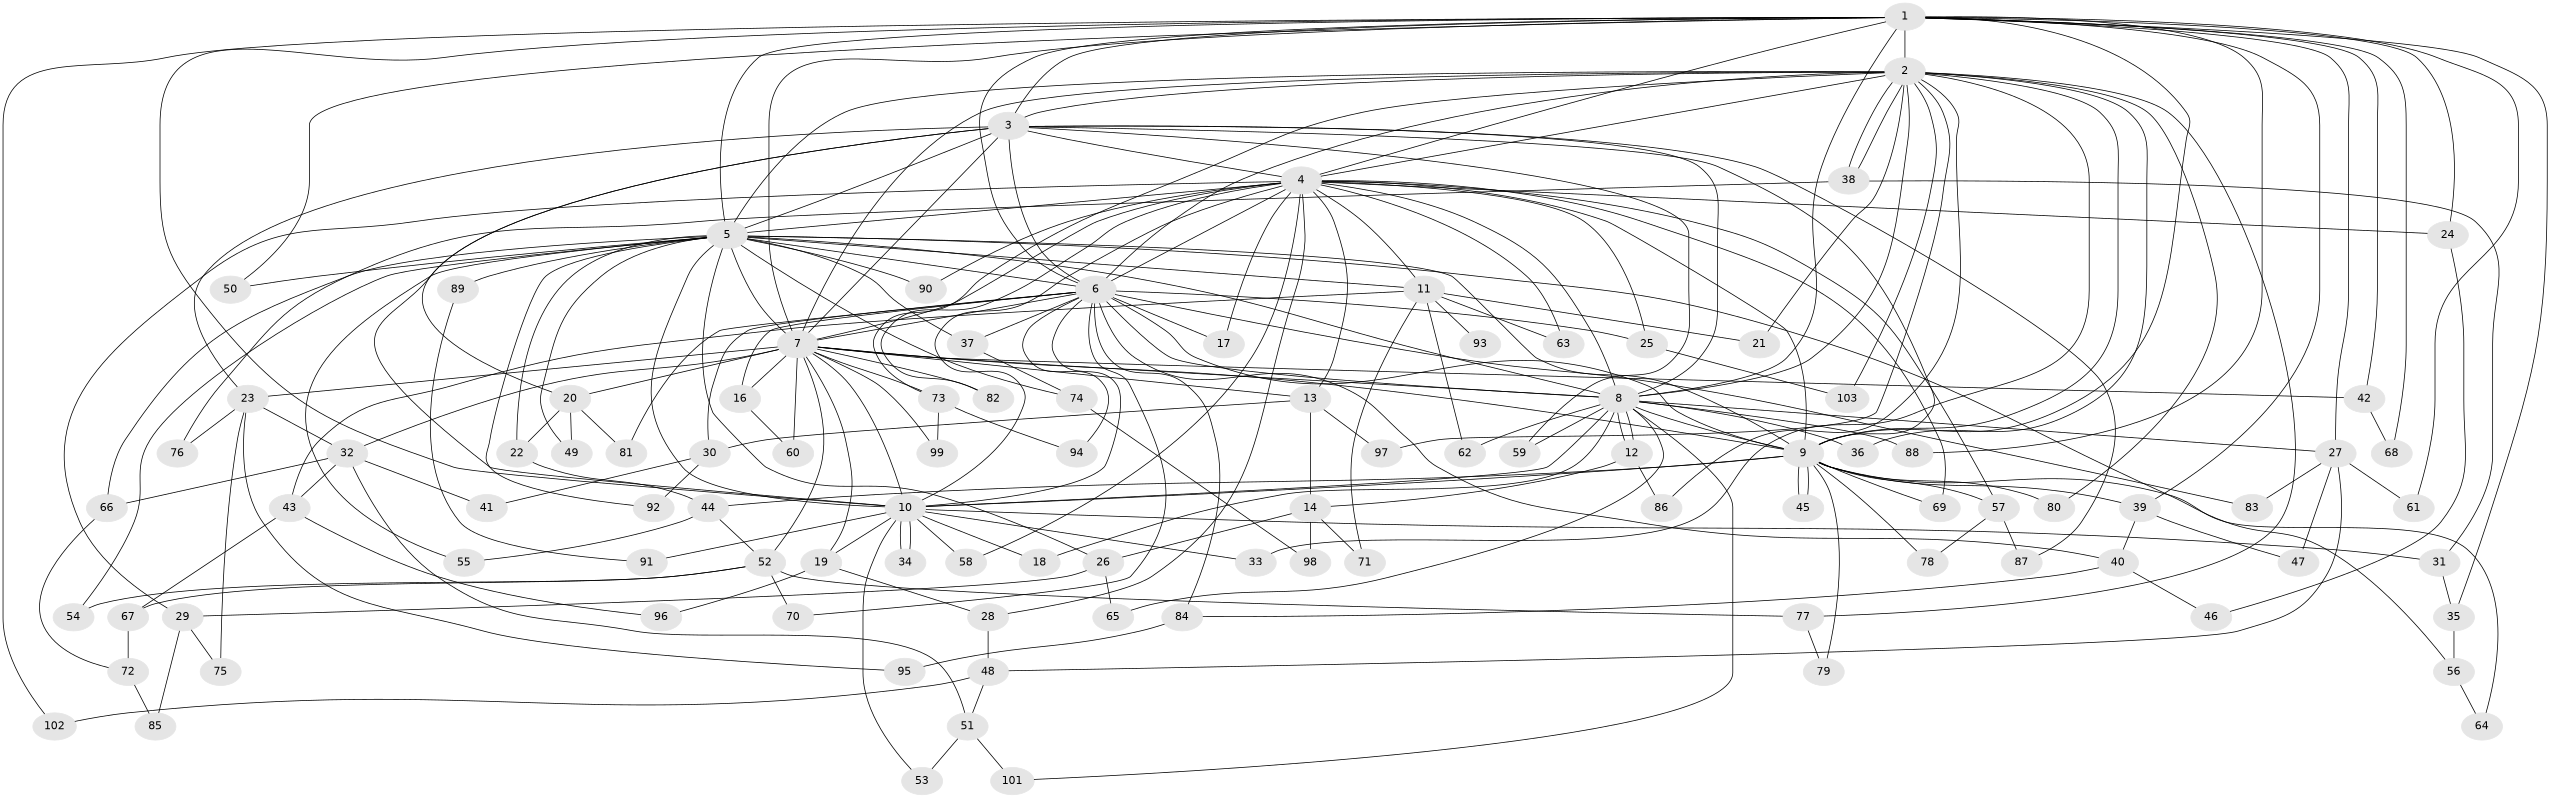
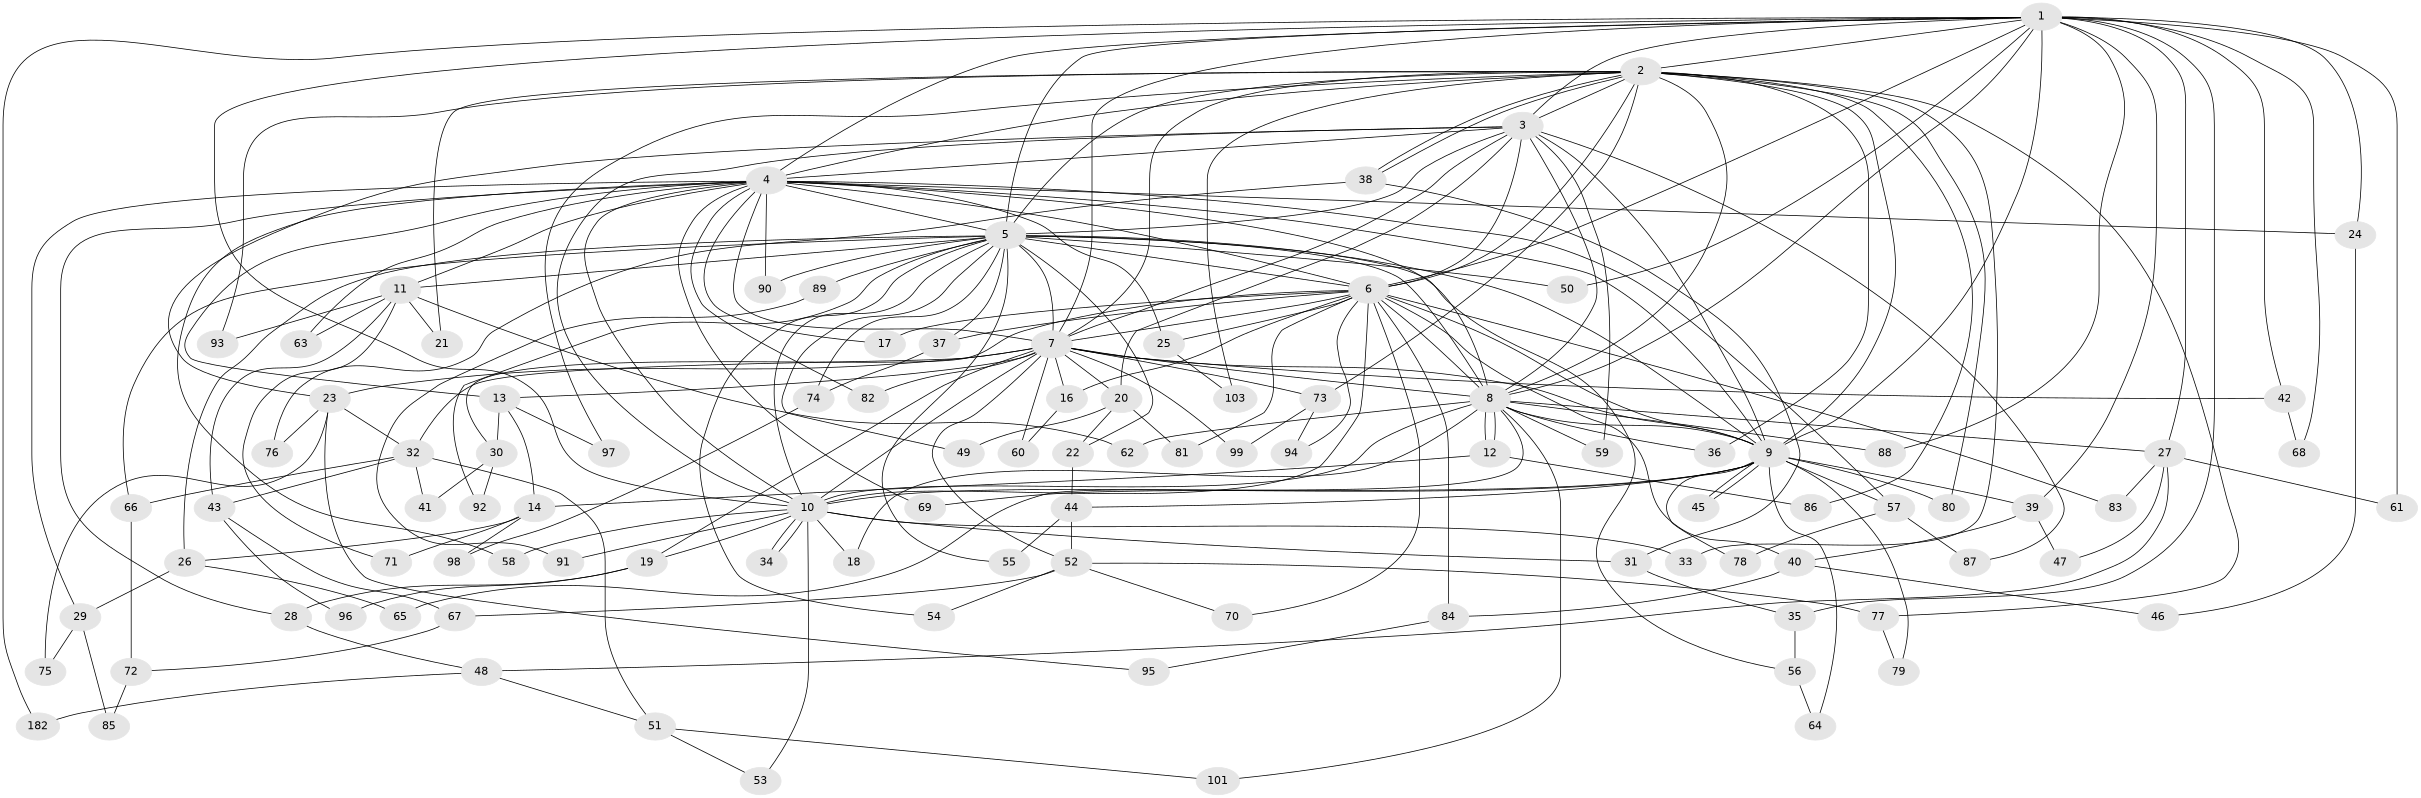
none -> (445, 111)
(55, 726) -> (38, 726)
